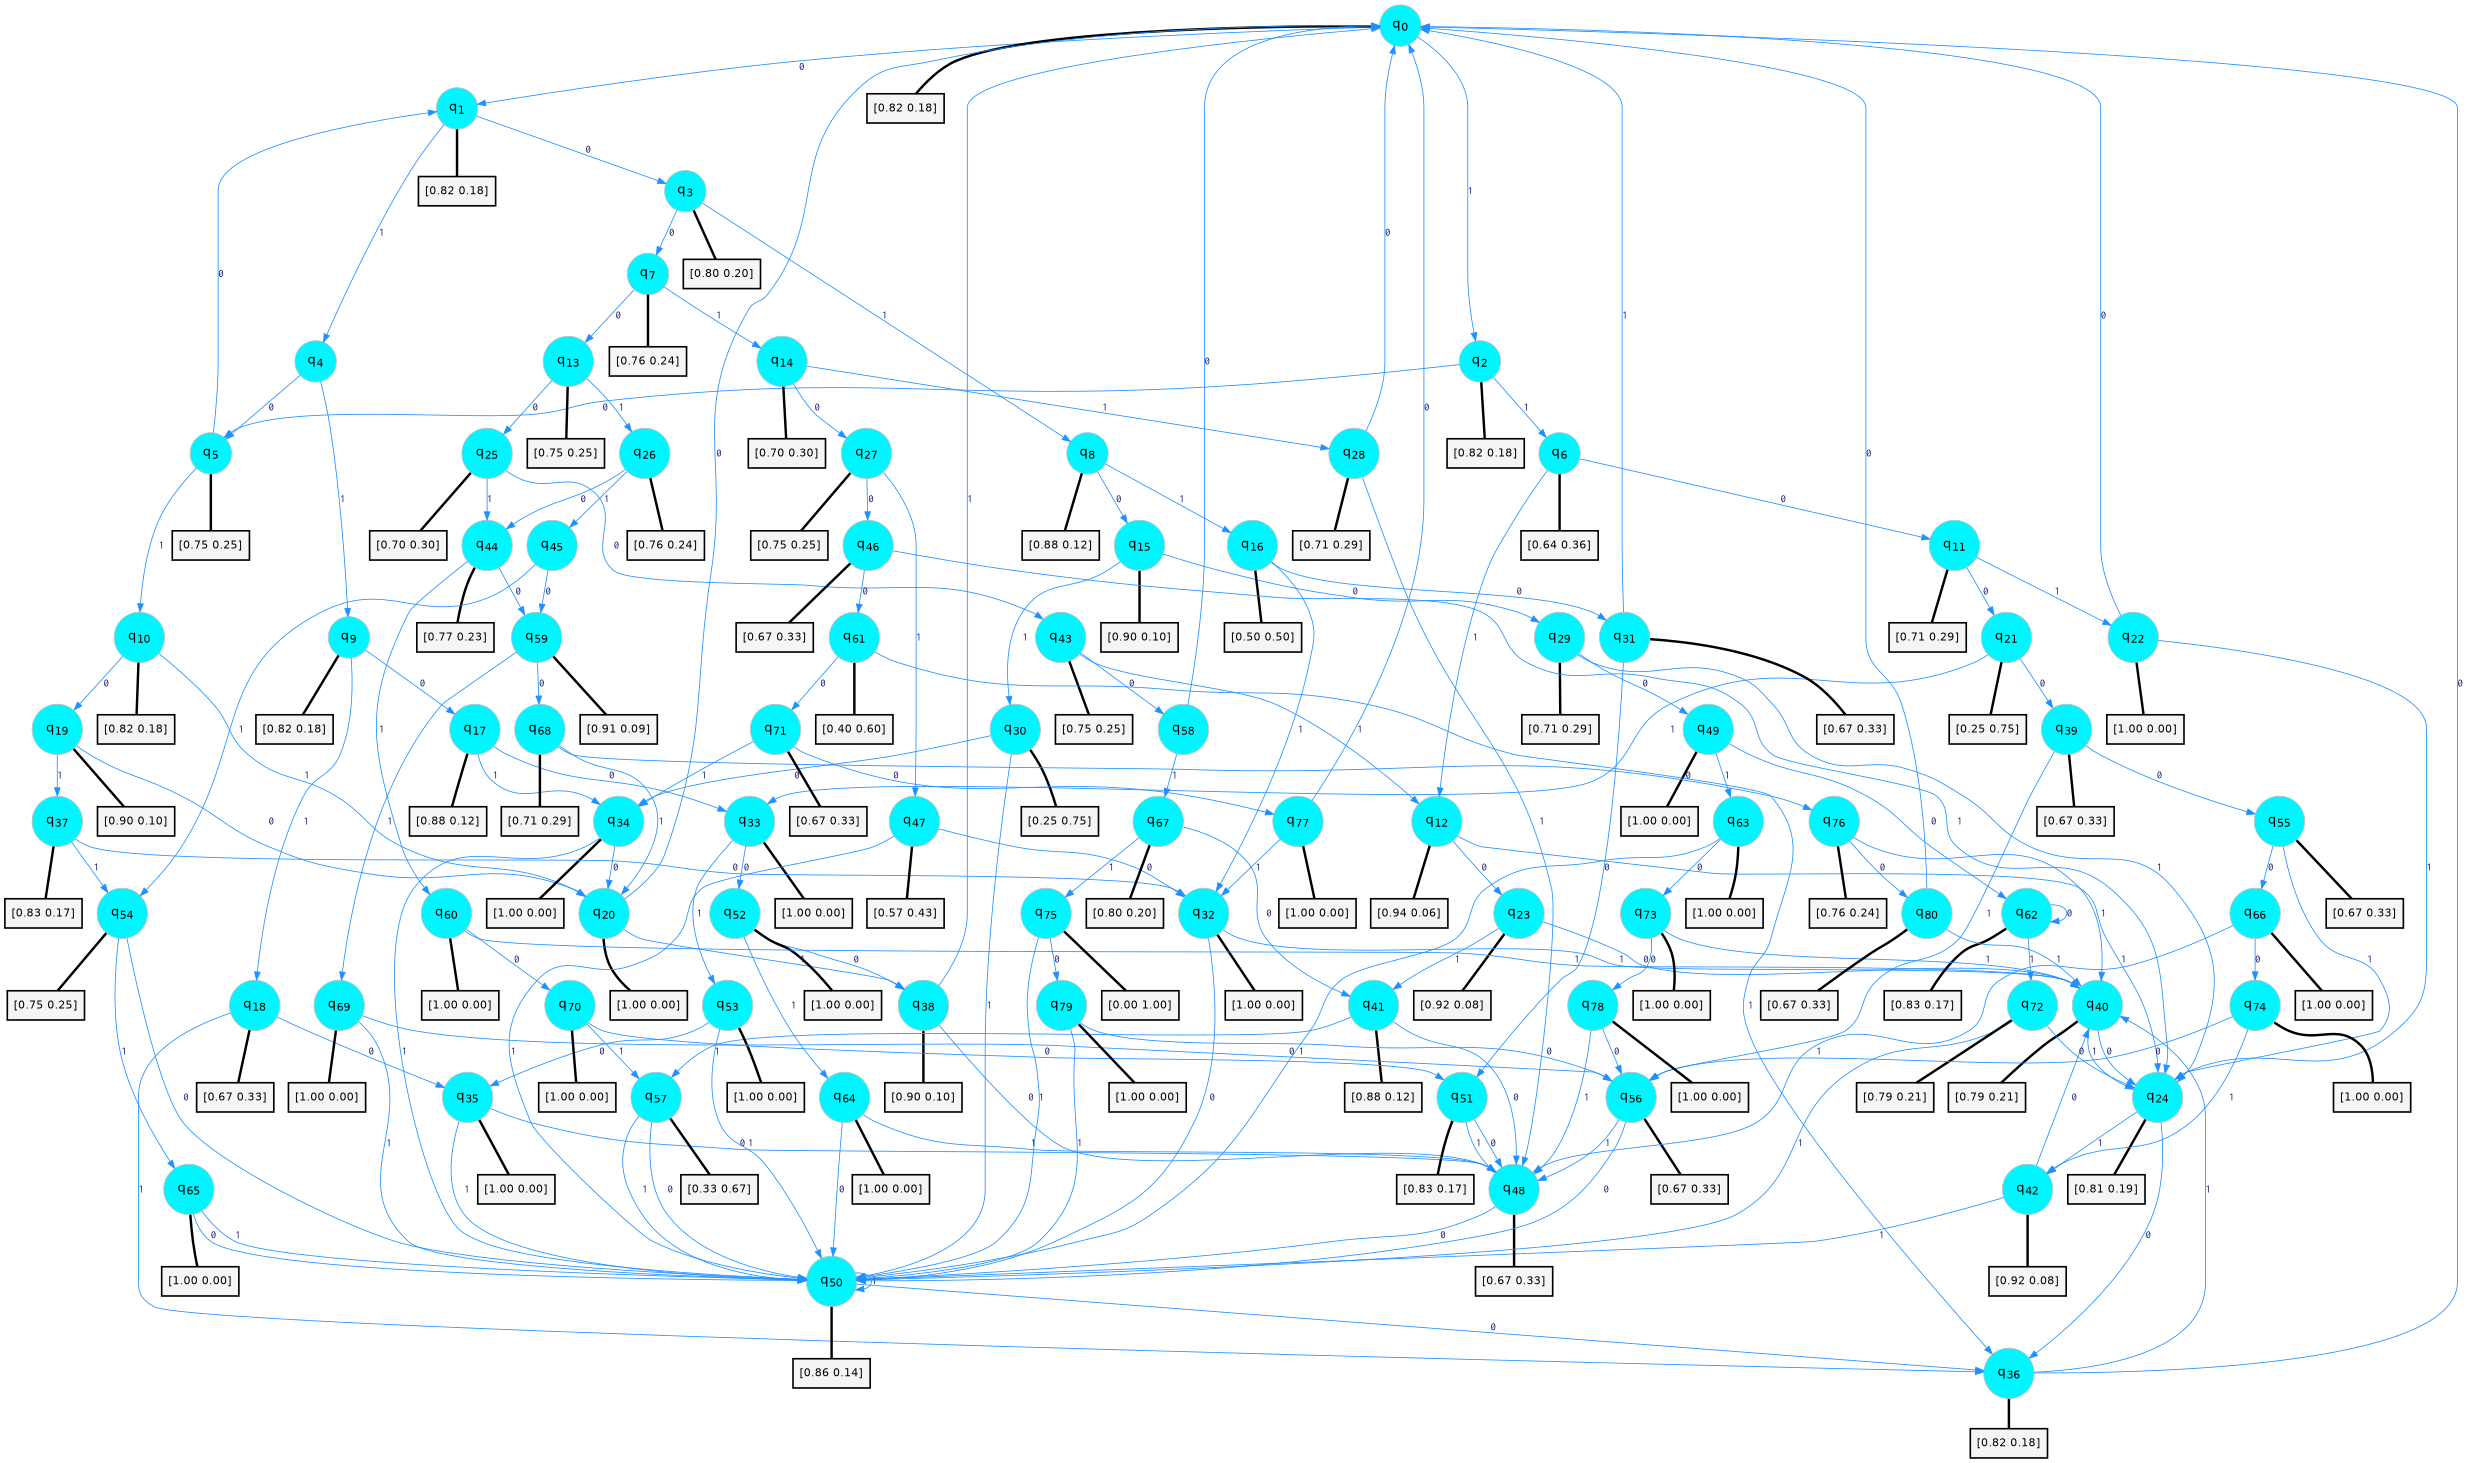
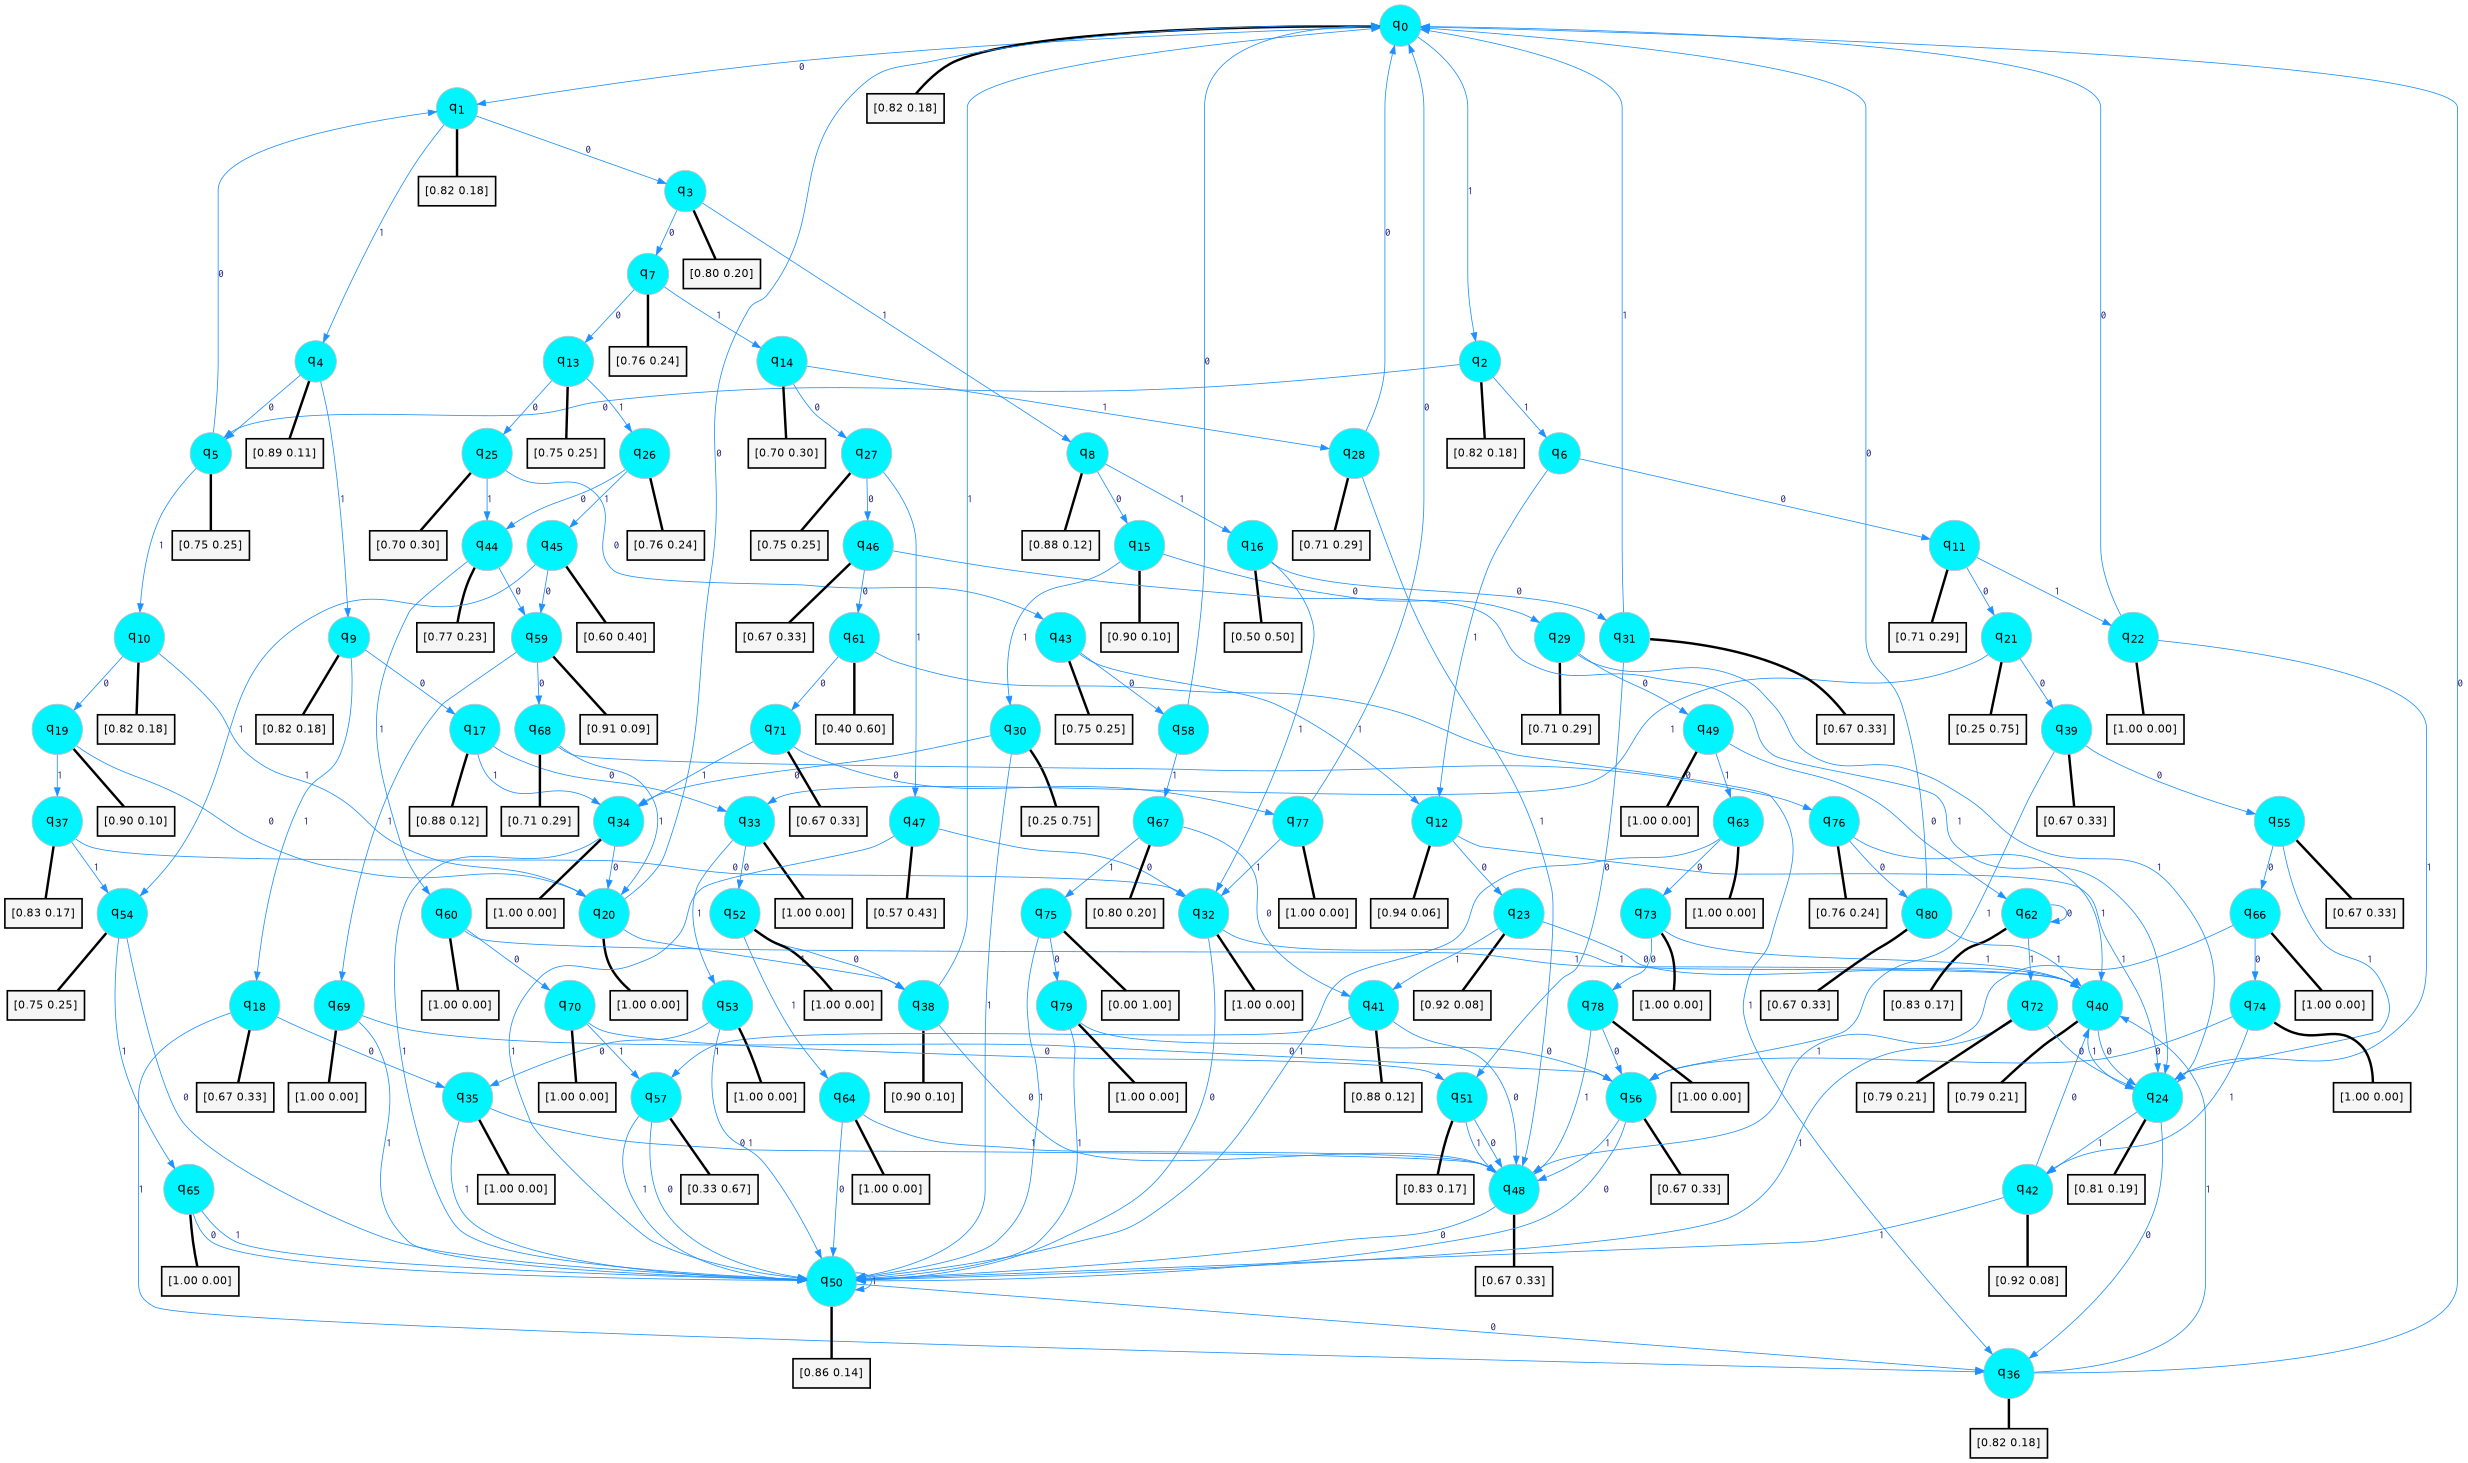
none -> (285, 453)
(1560, 545) -> none
none -> (615, 637)
